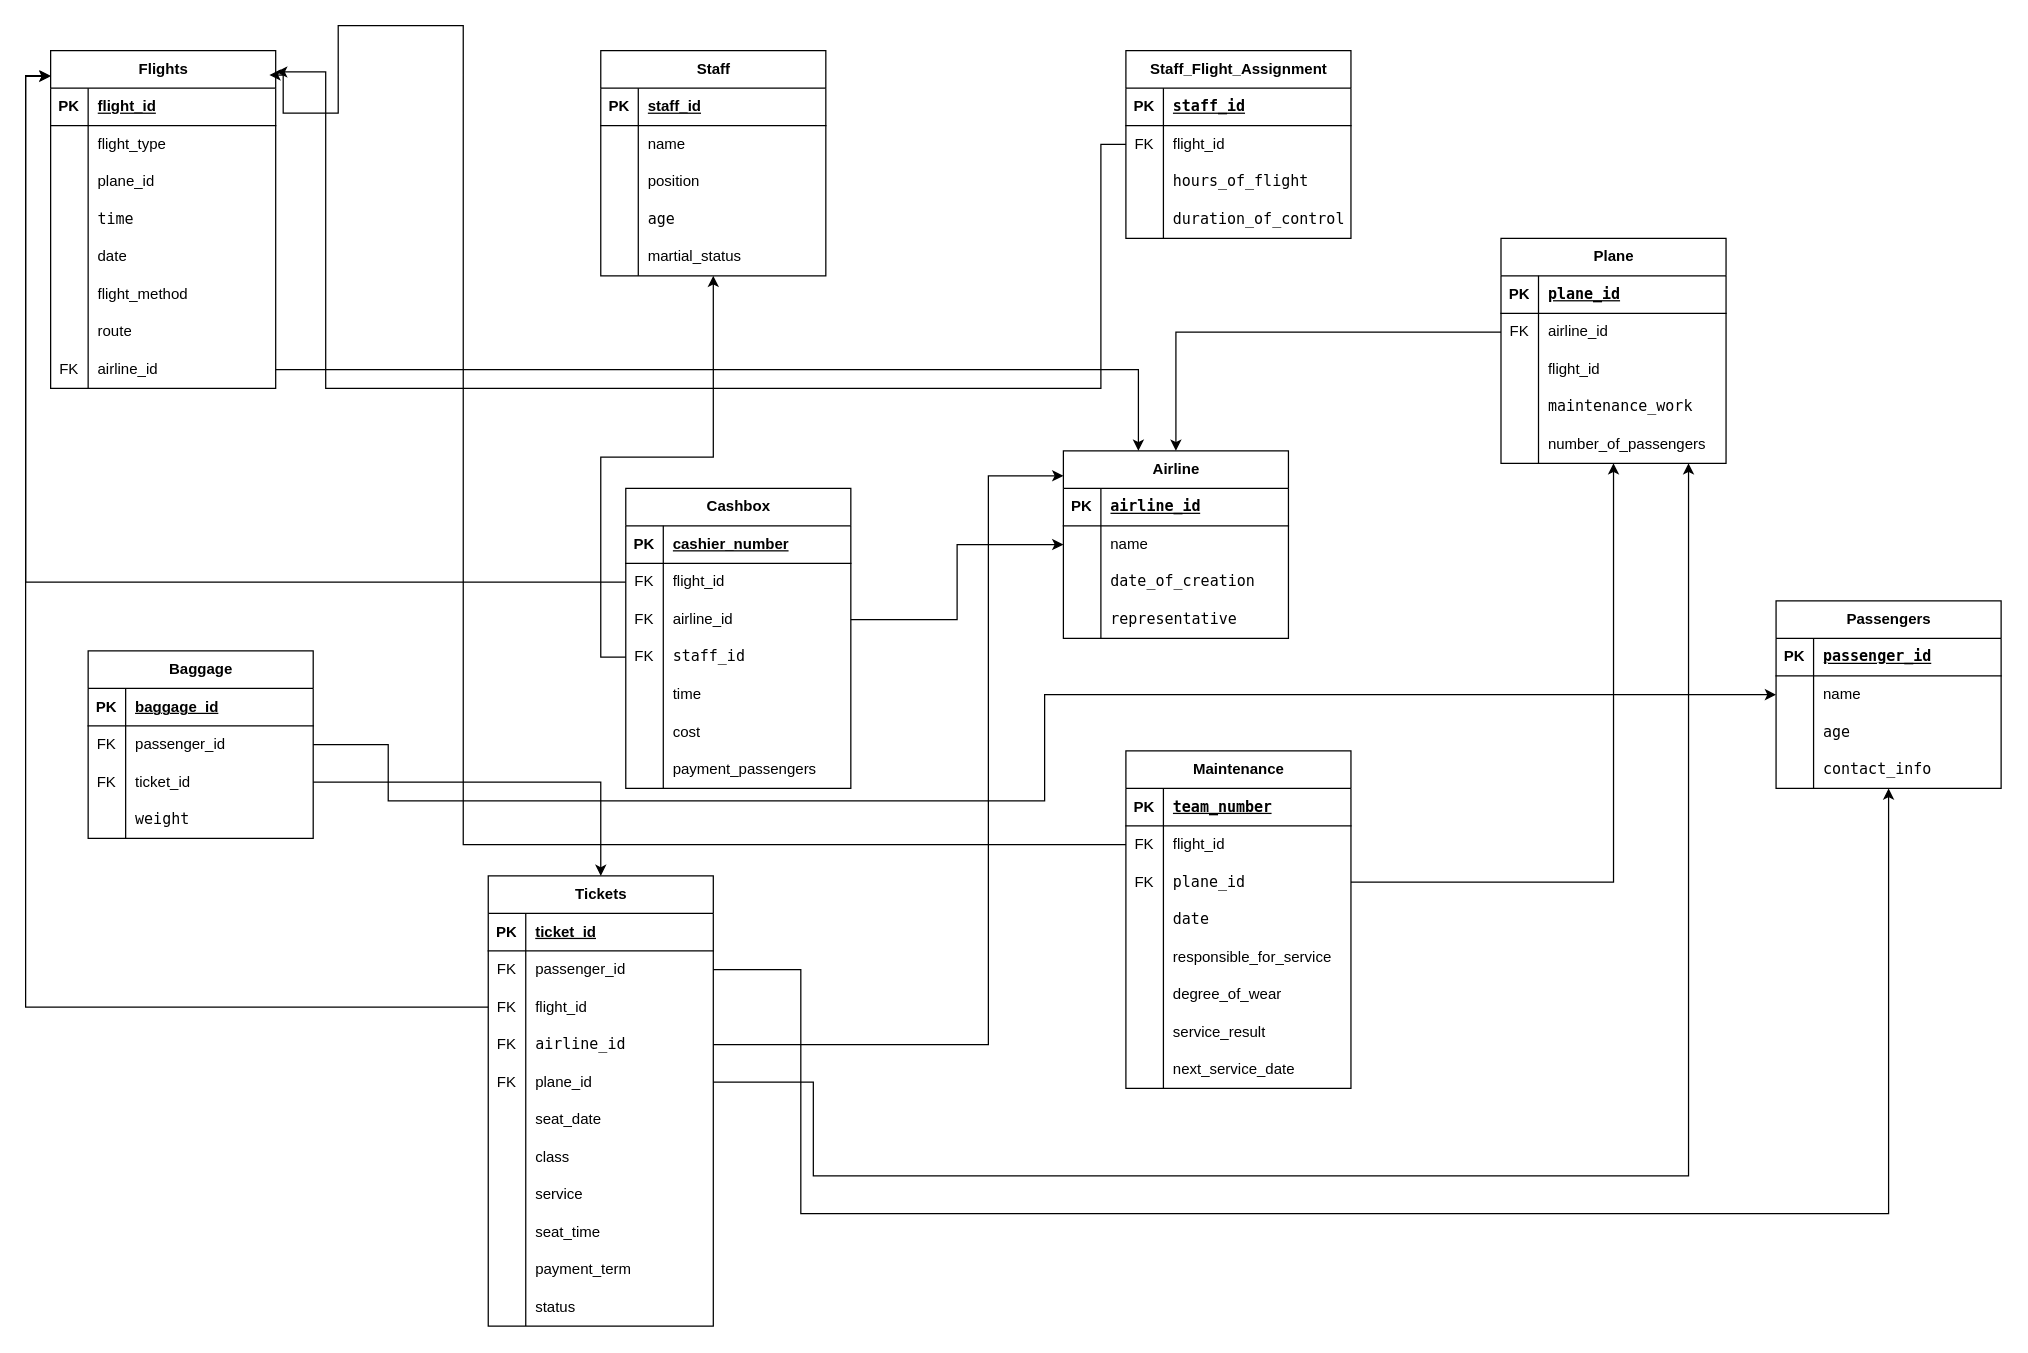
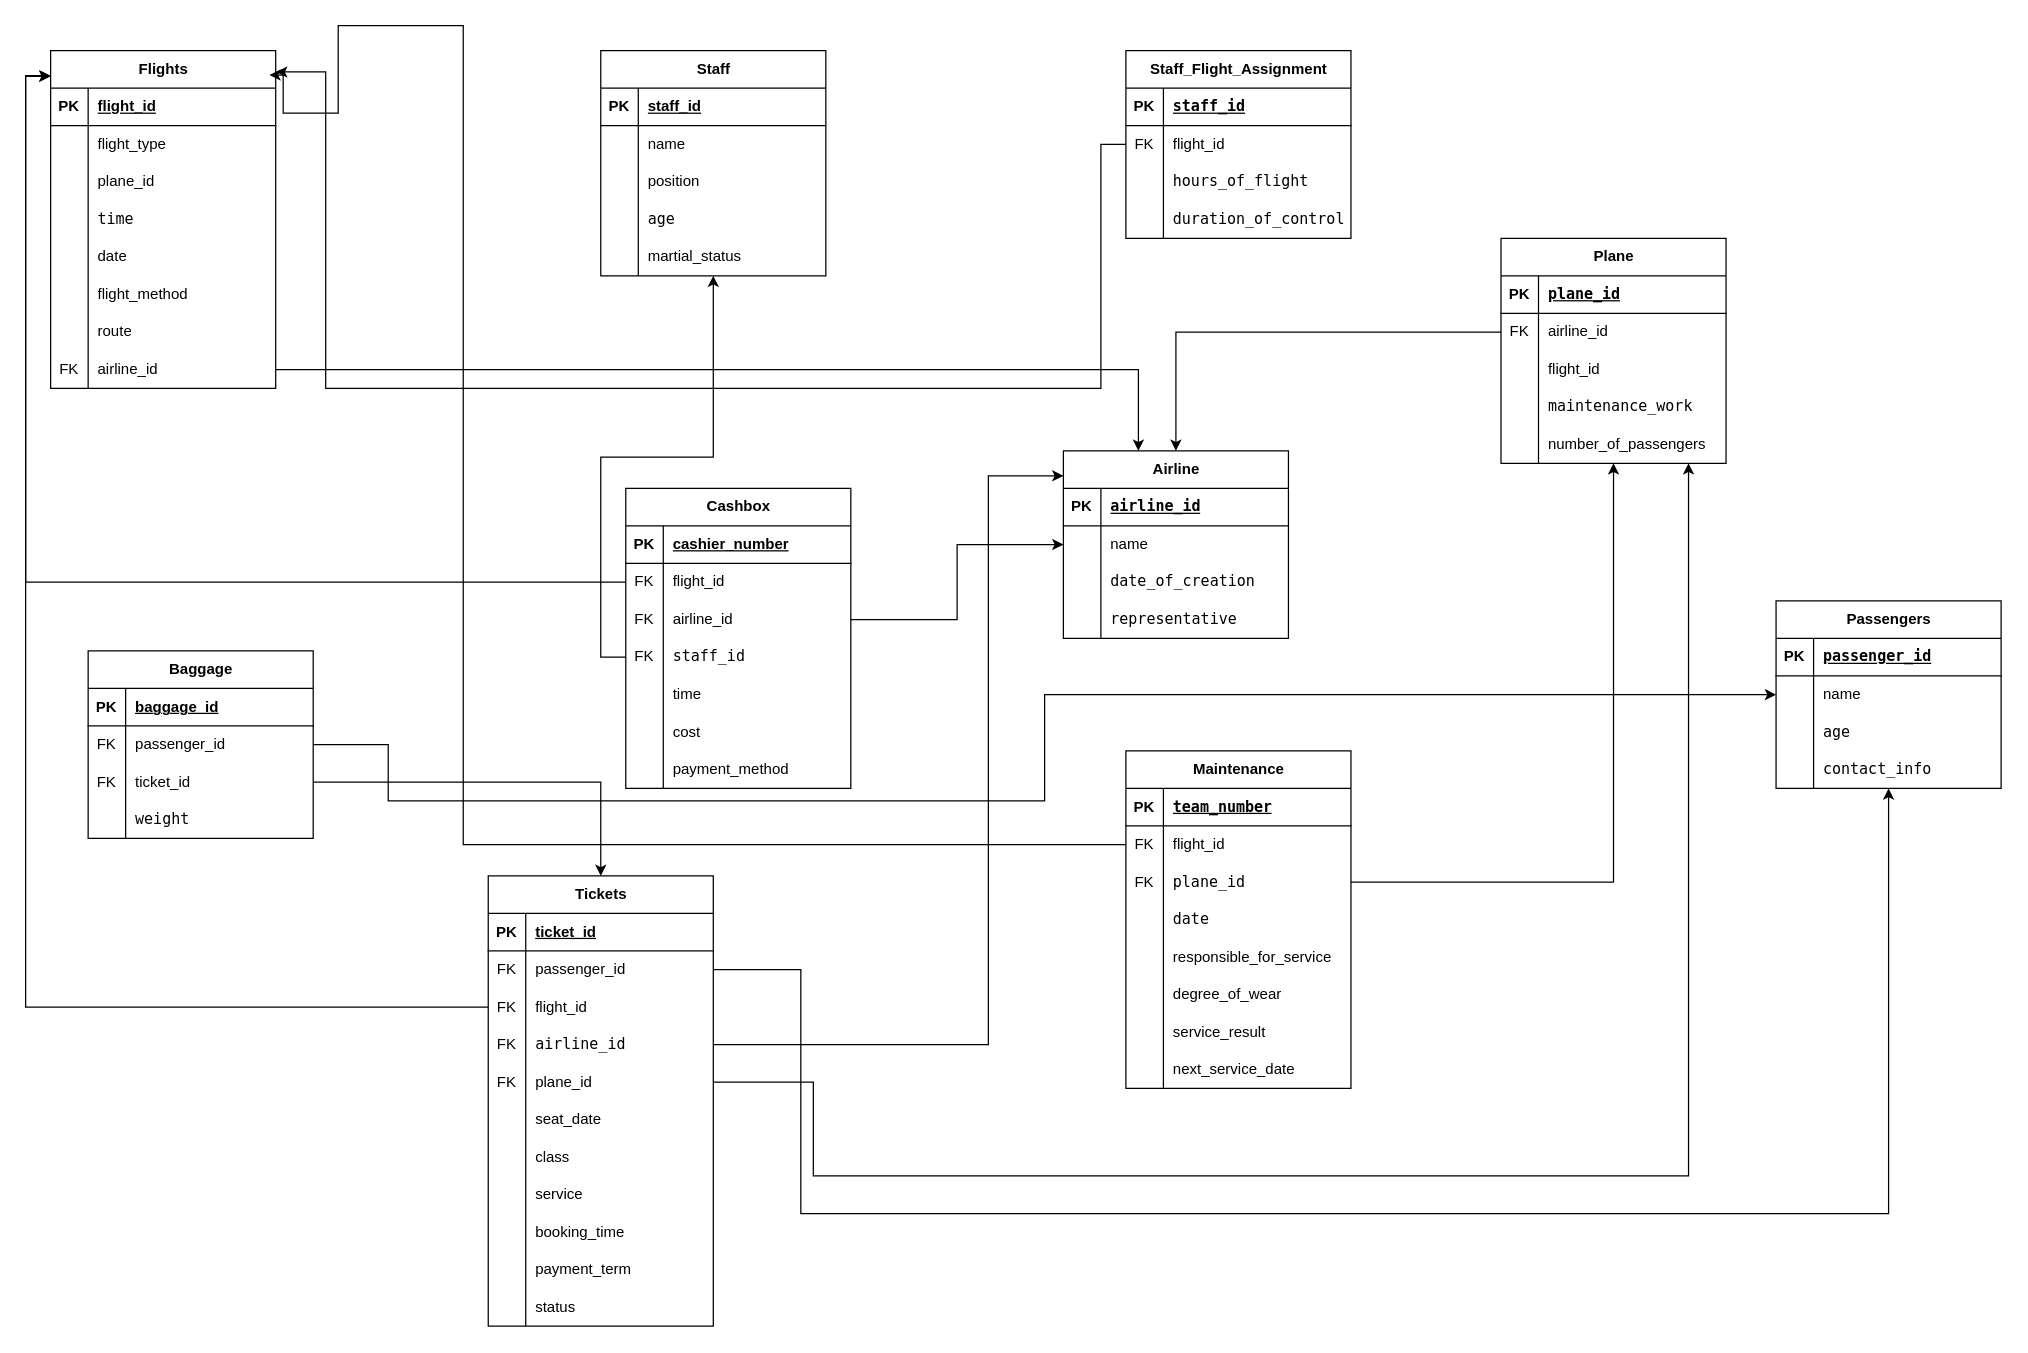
(749, 769) -> (732, 769)
(571, 1232) -> (582, 1232)
